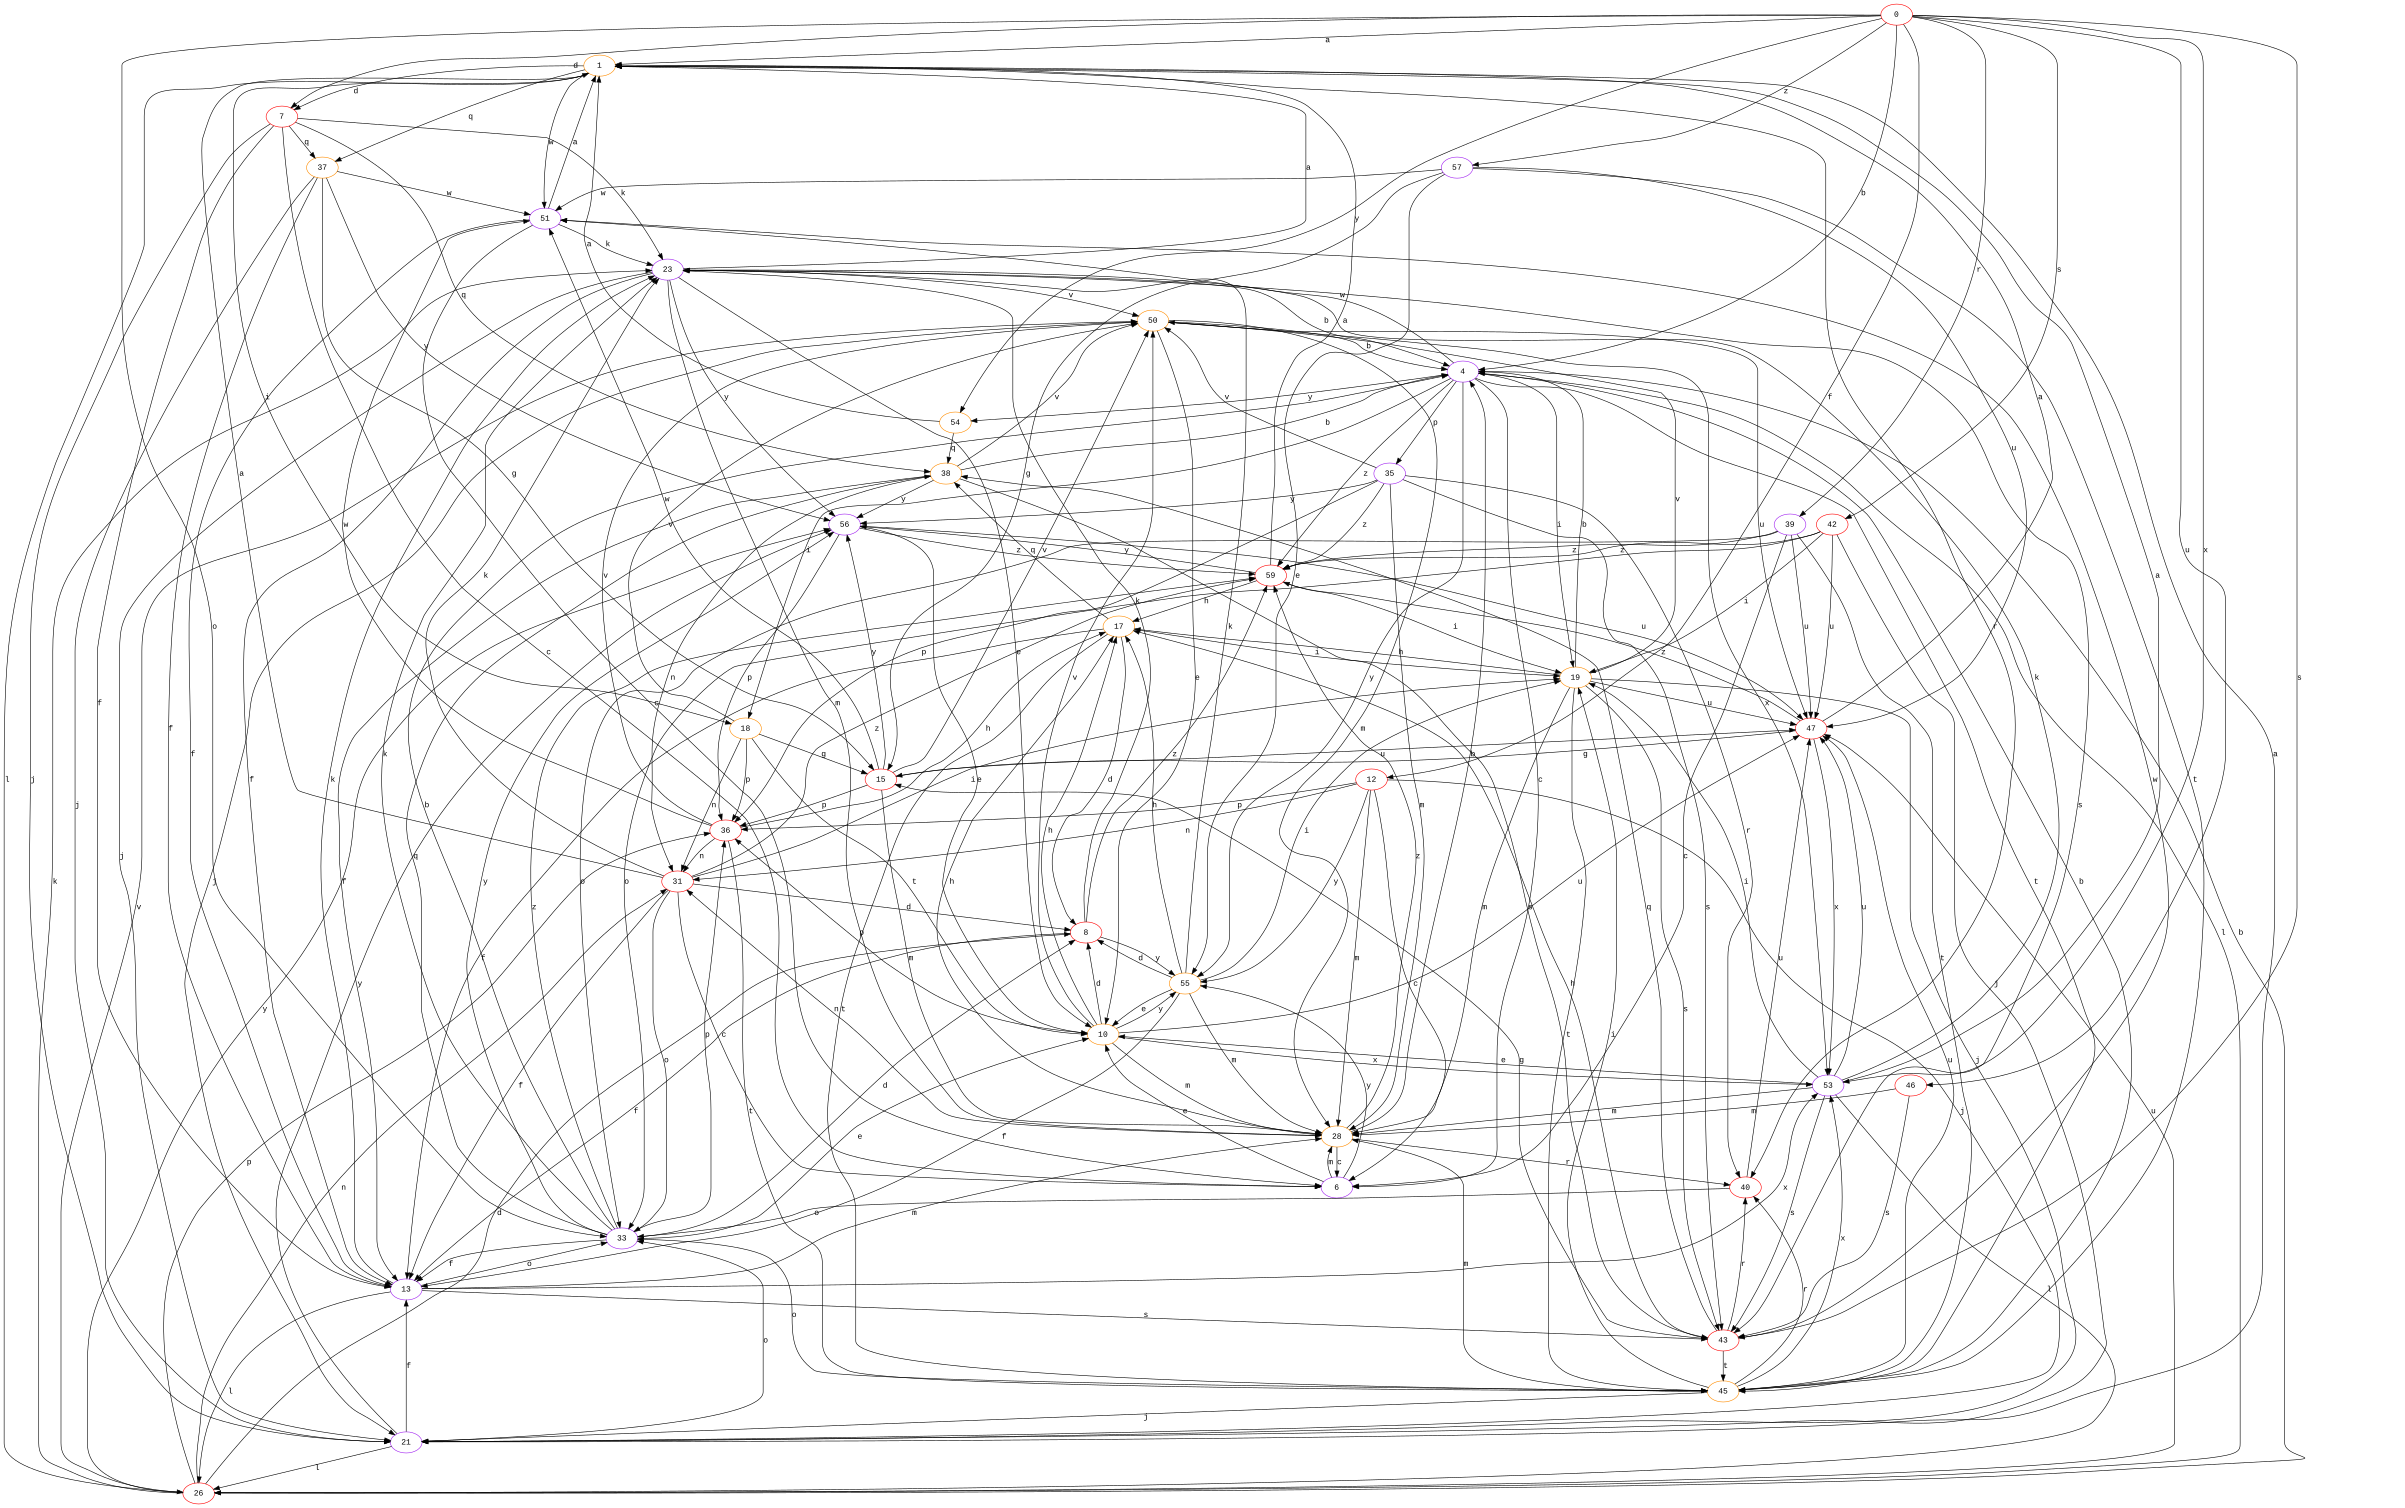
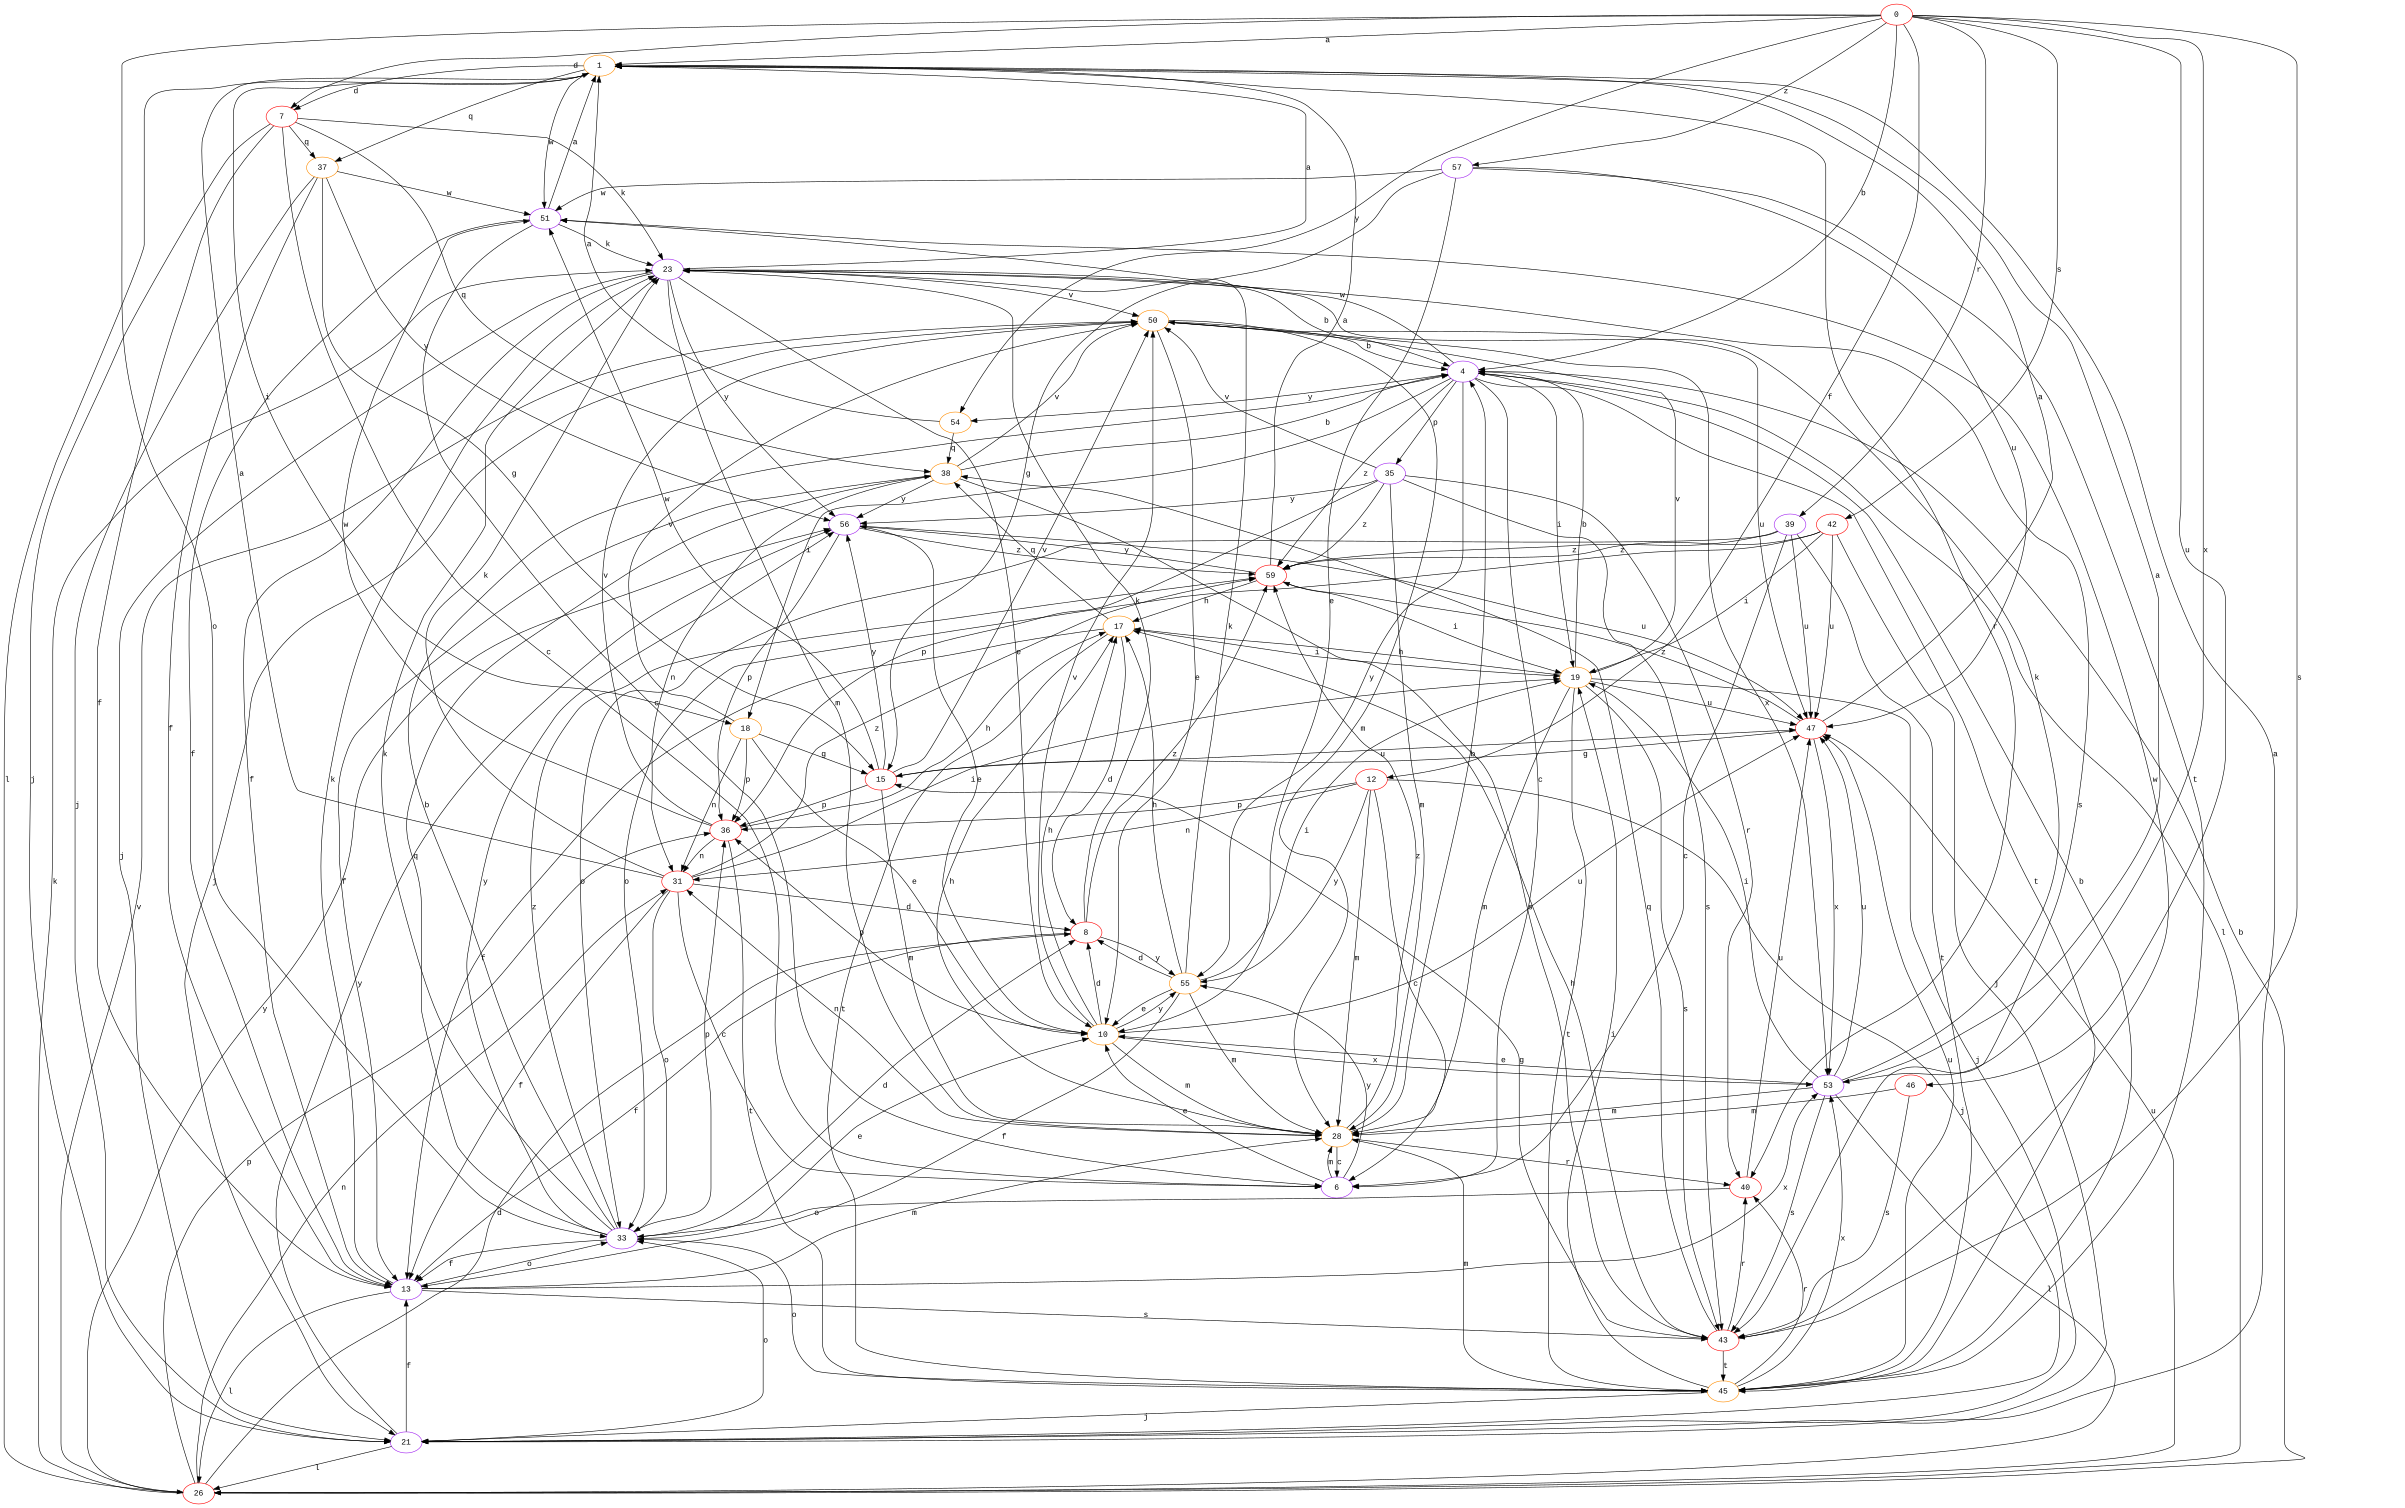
(1295, 514) -> (1329, 636)
(915, 882) -> (915, 882)
